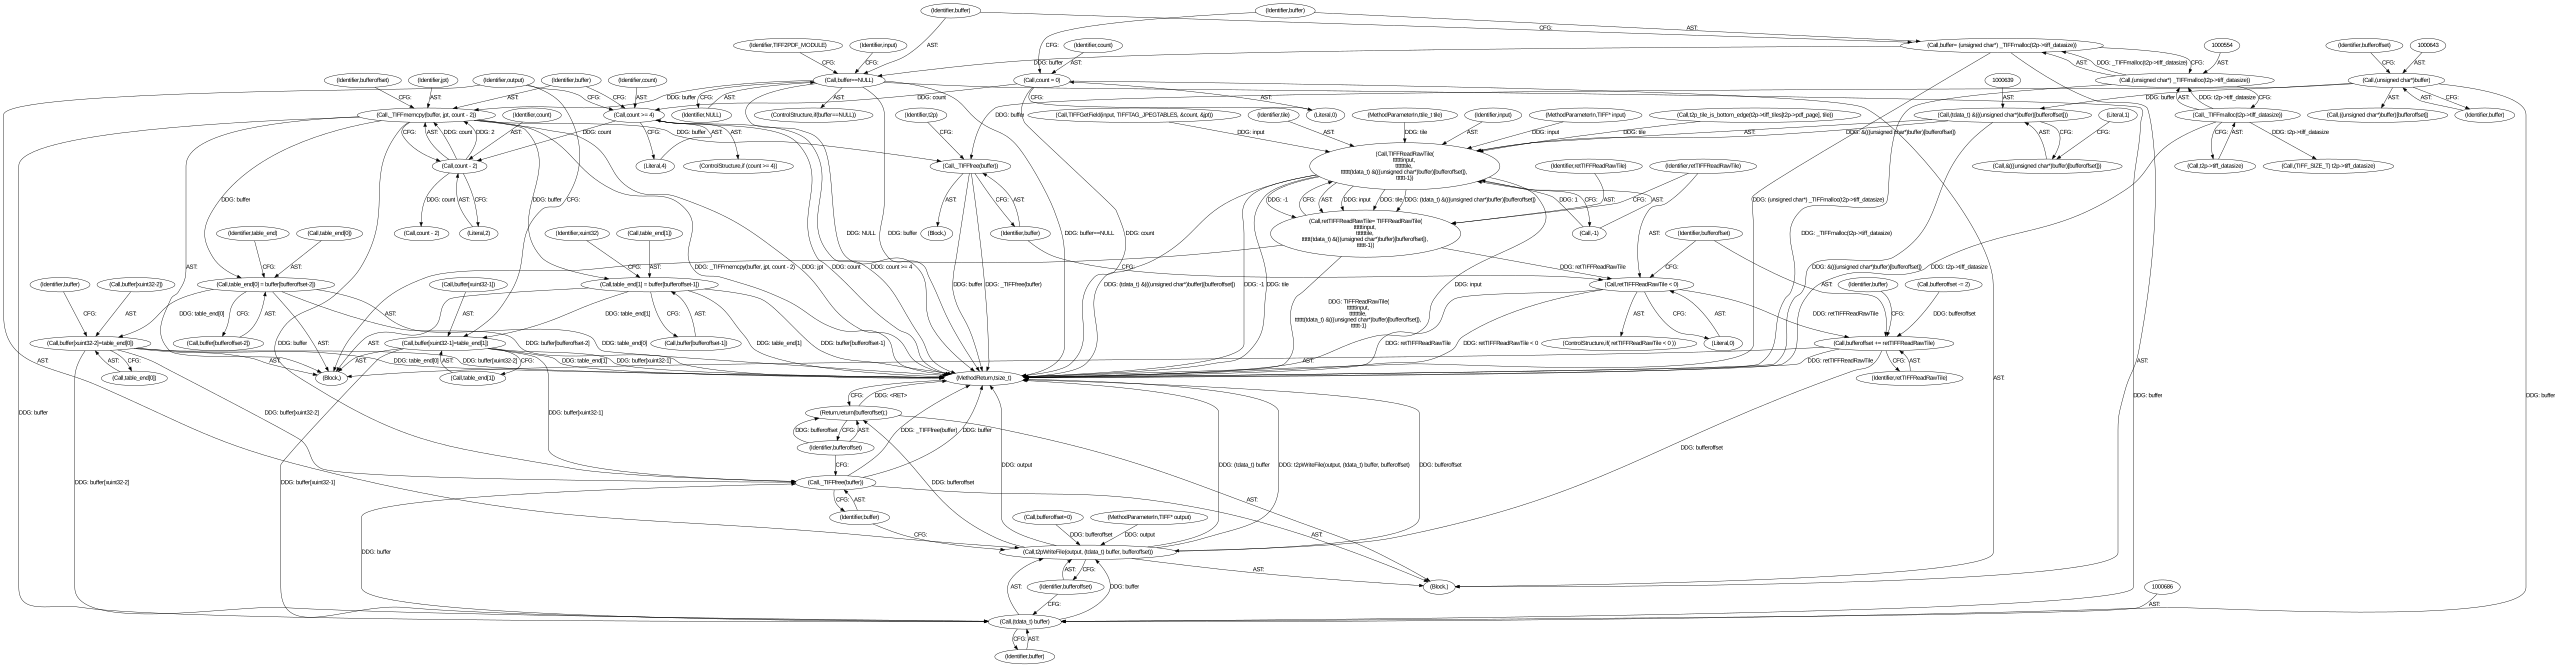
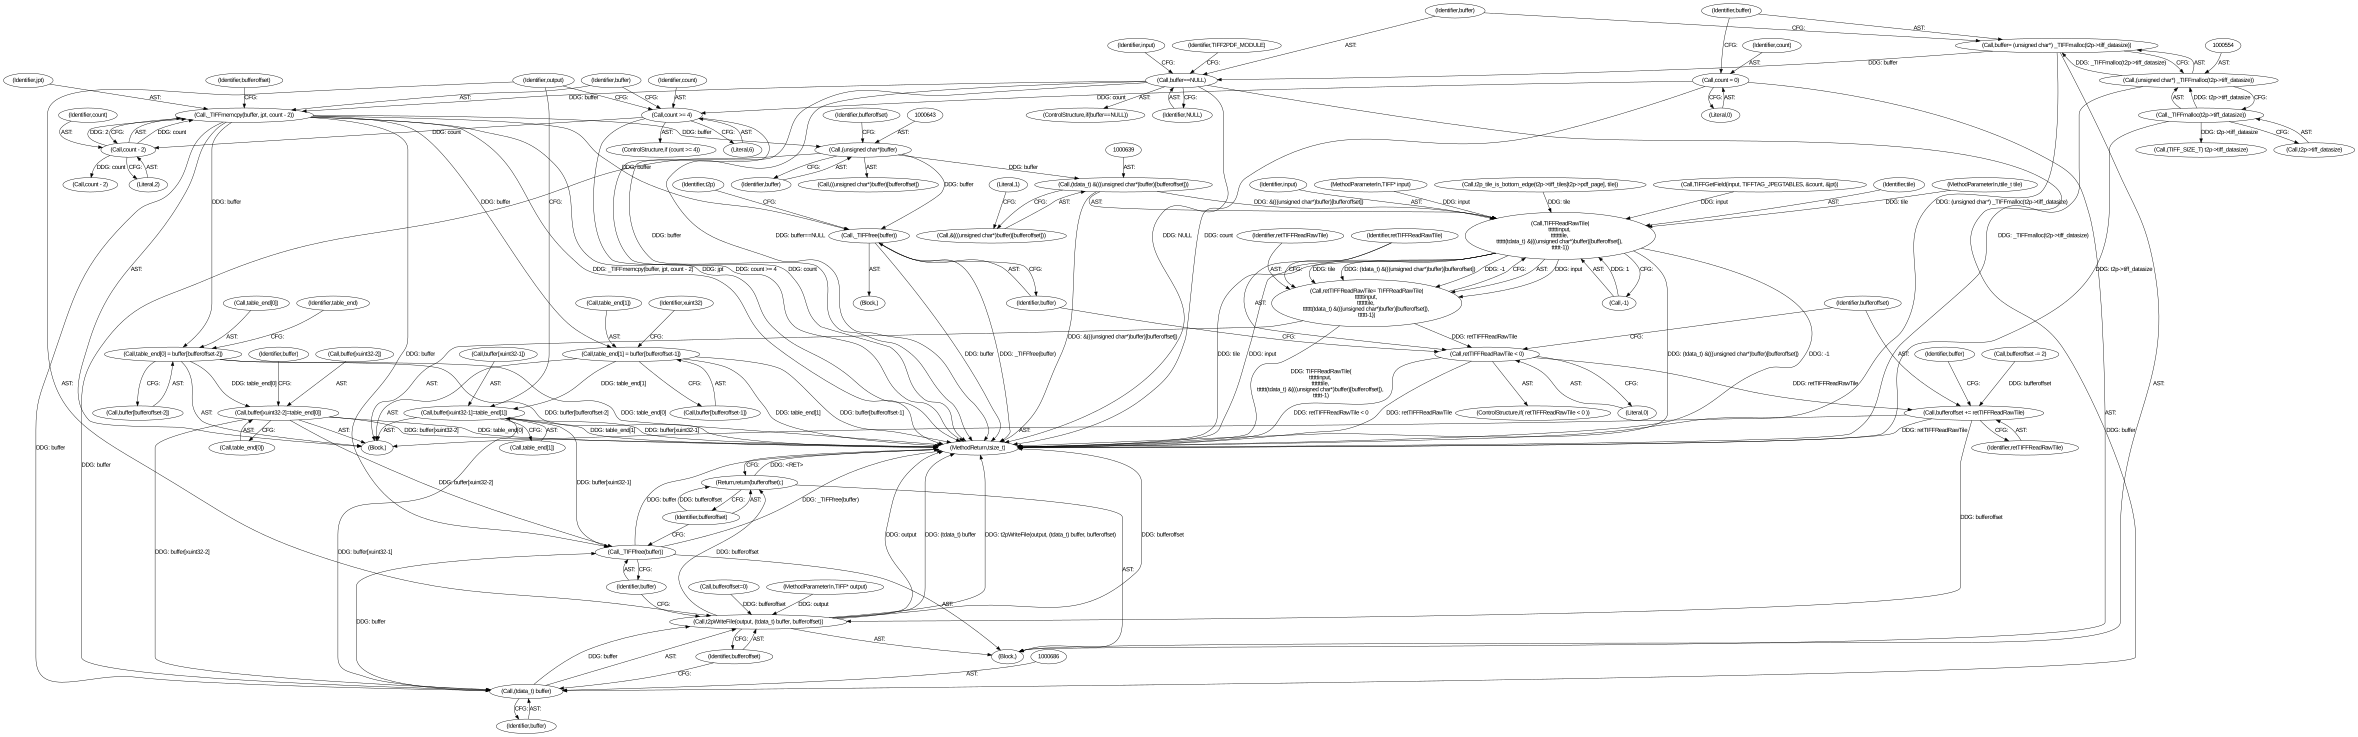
none -> (567, 120)
(655, 166) -> (743, 150)
